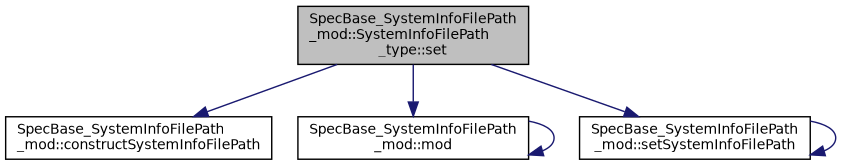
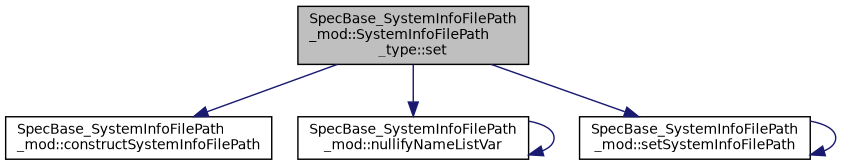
(413, 138) -> (413, 138)
